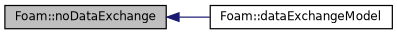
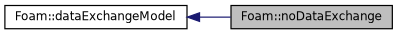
(195, 17) -> (215, 17)
